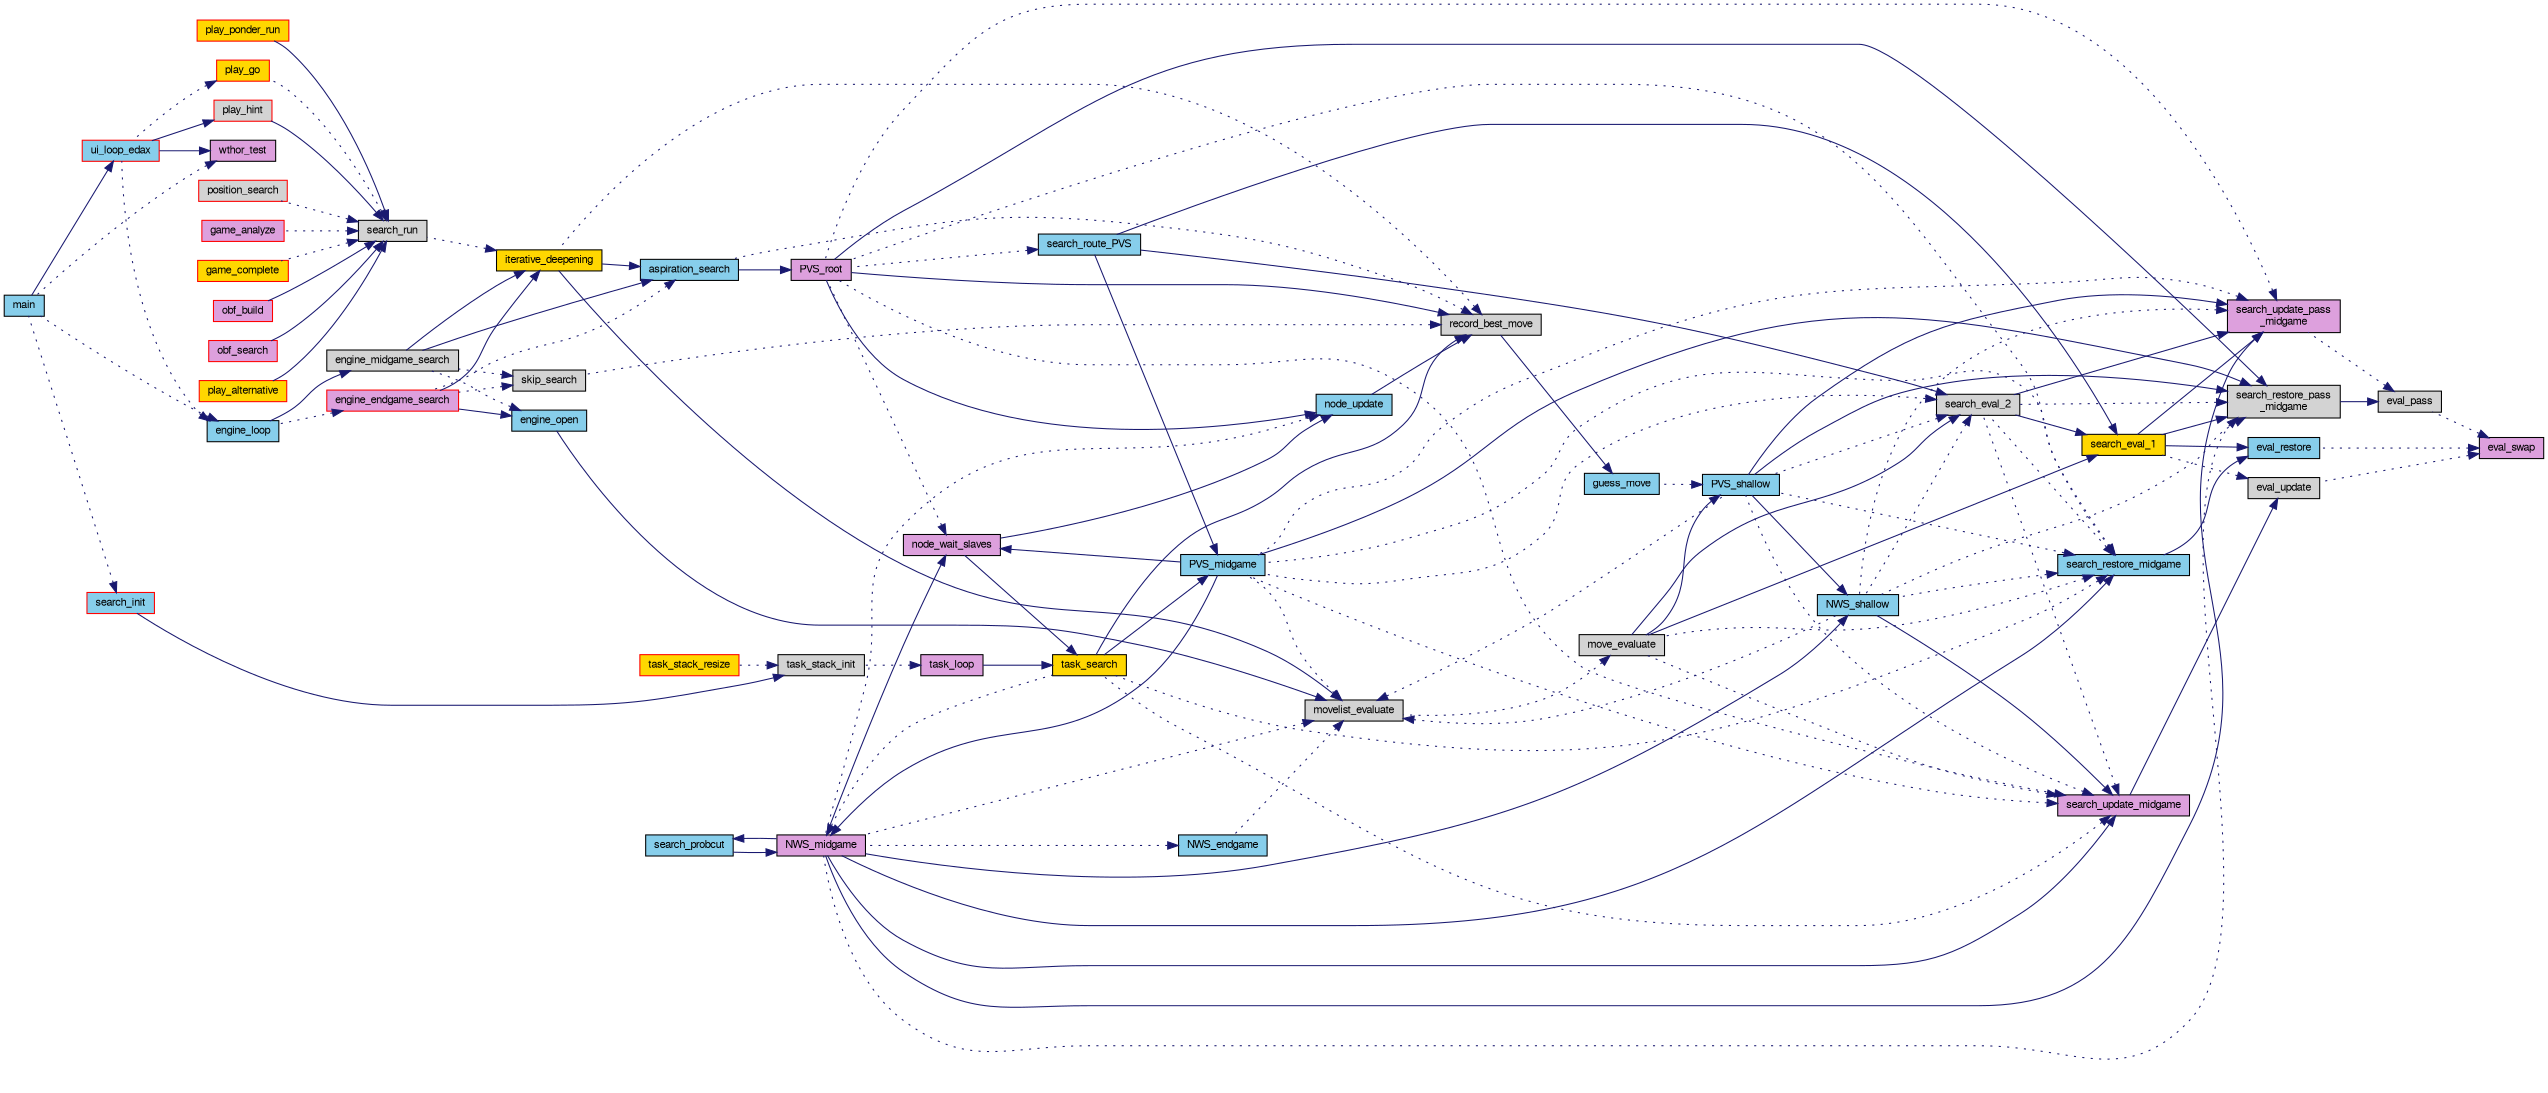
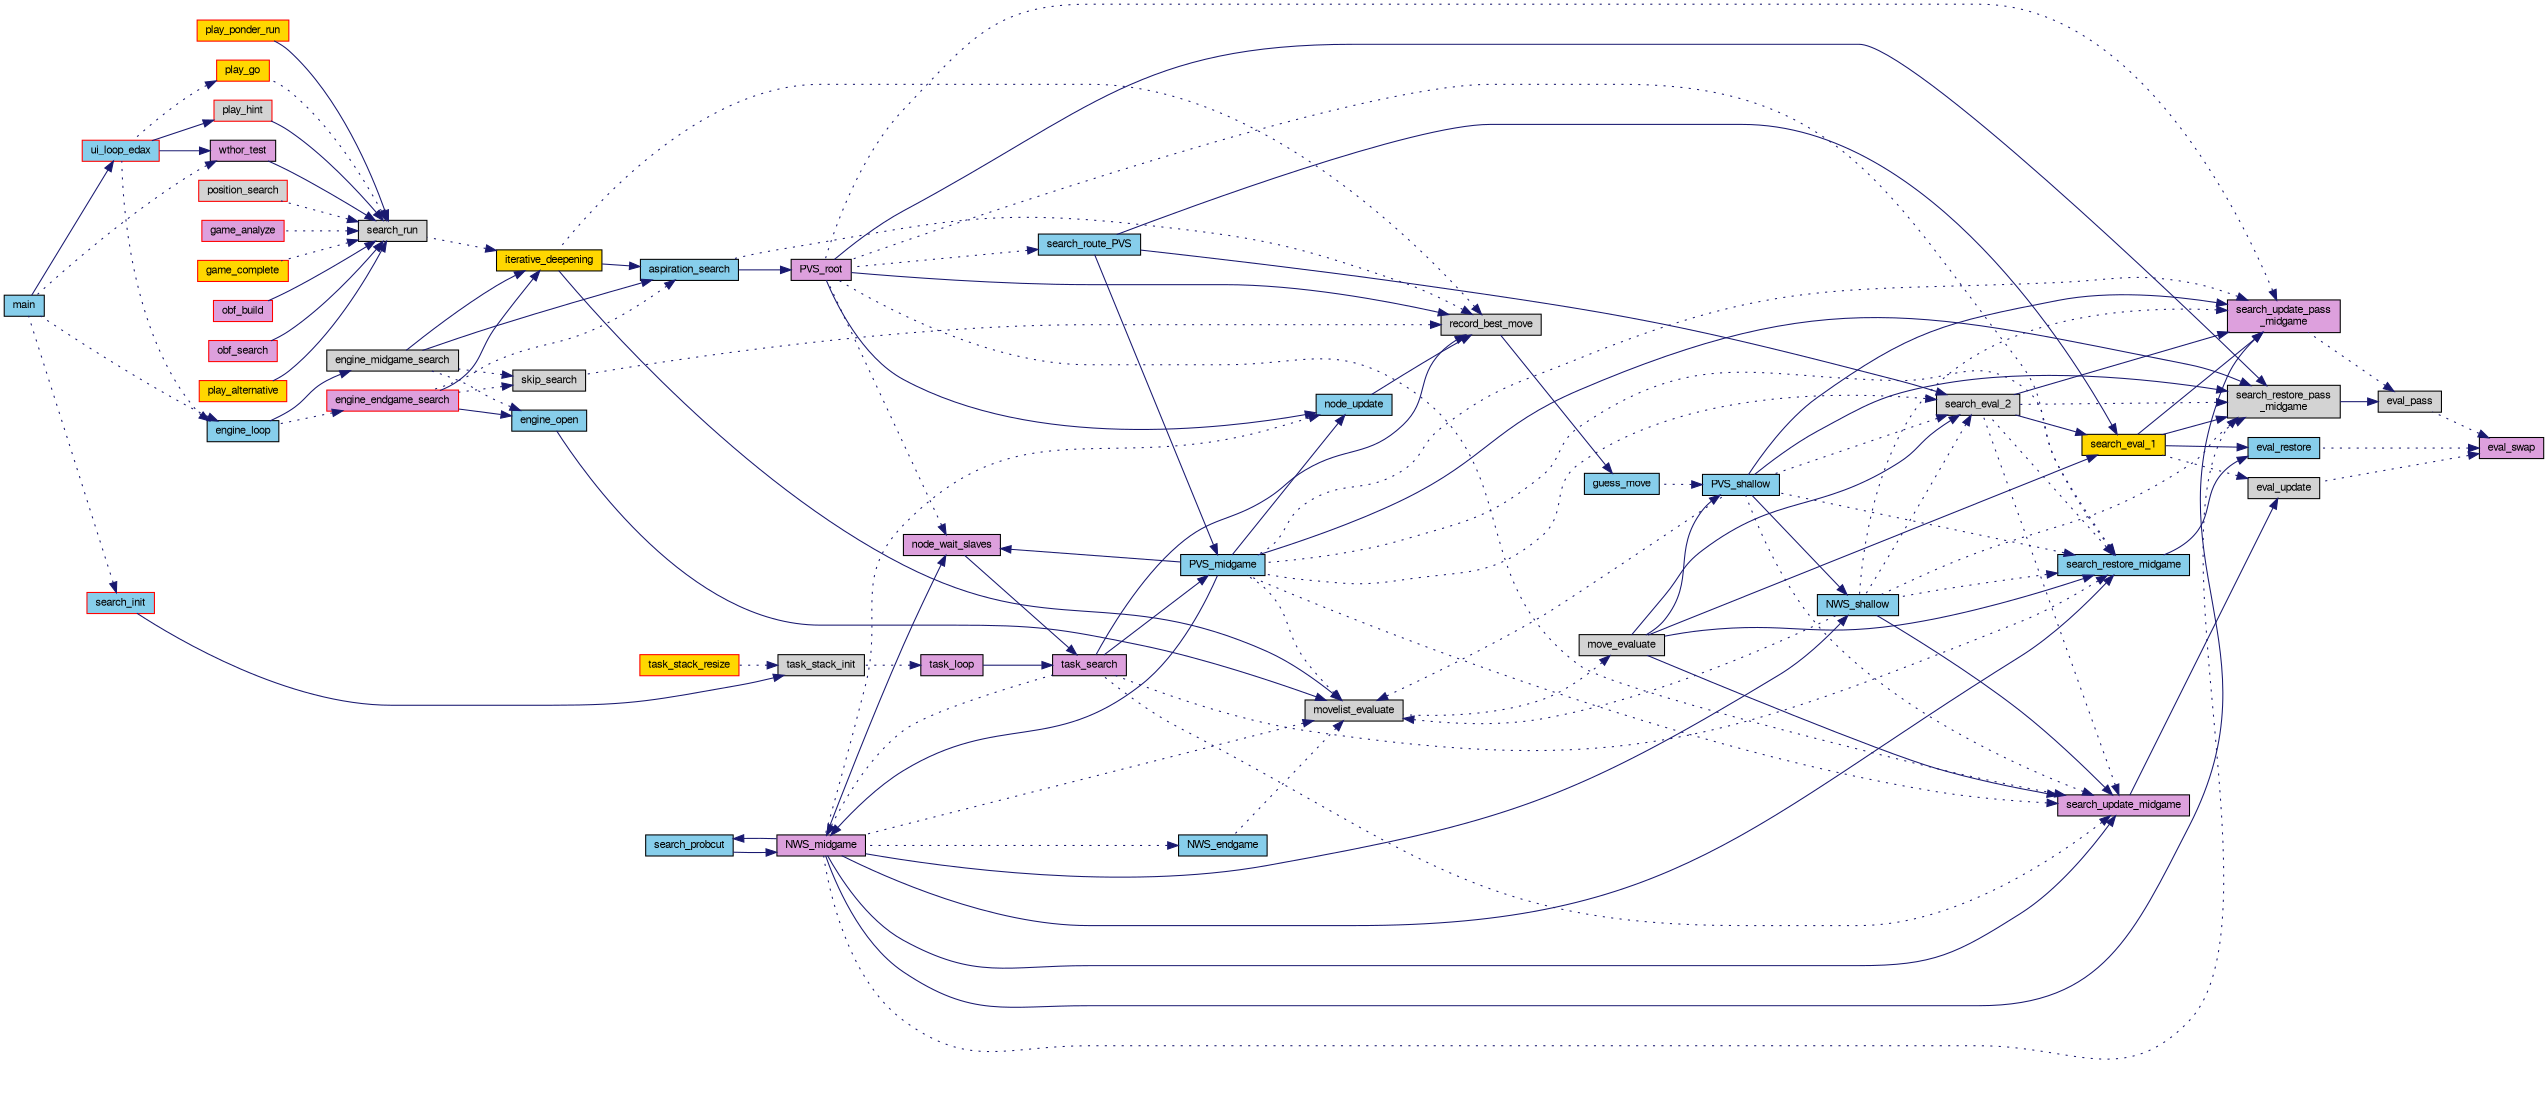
none -> (318, 187)
(1169, 498) -> (1274, 502)
(1877, 628) -> (1877, 628)
(1089, 665) -> (1089, 665)
(1844, 735) -> (1844, 735)
